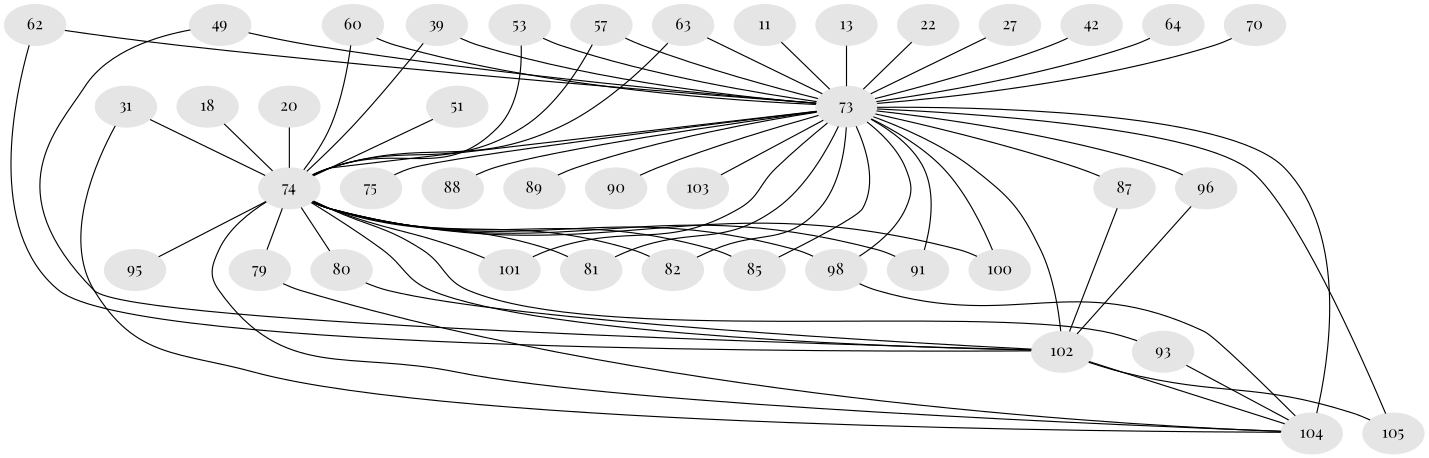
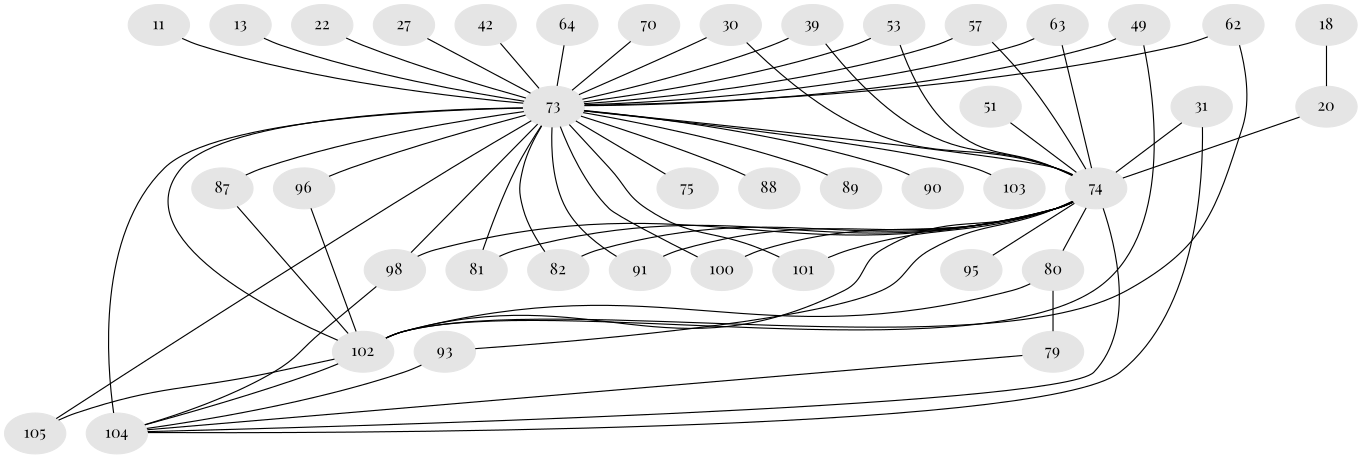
(353, 25) -> (731, 25)
(248, 147) -> (1326, 66)
(275, 229) -> (1053, 321)
(755, 270) -> none
